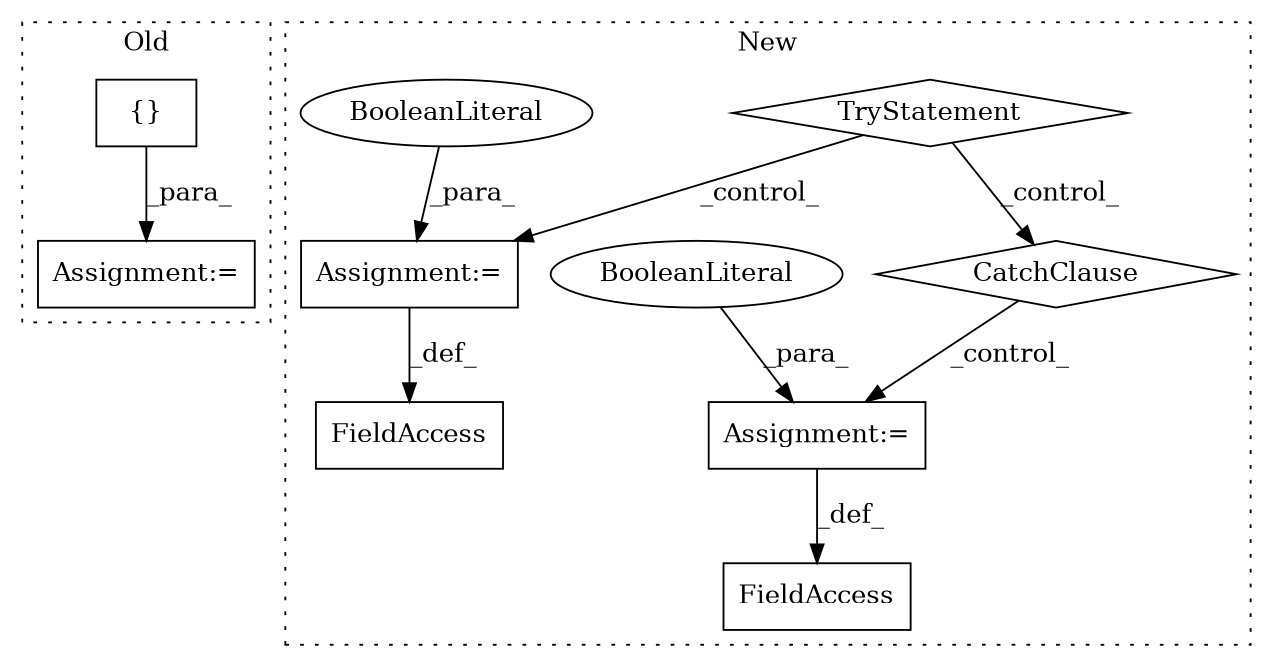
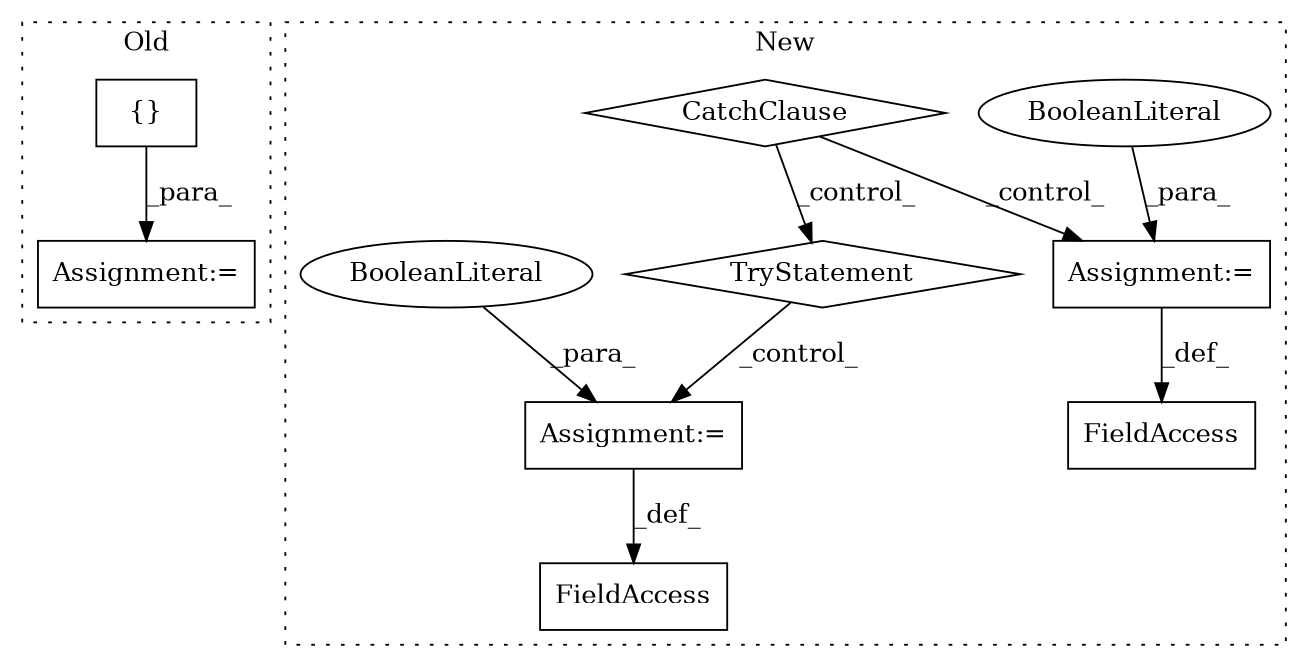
(987, 186) -> (791, 184)
